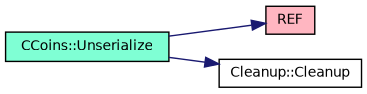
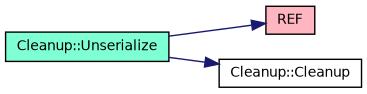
(87, 47) -> (87, 47)
